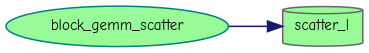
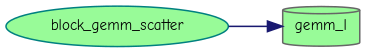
(323, 26) -> (321, 26)
